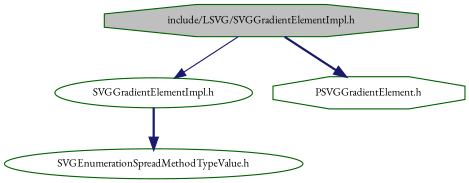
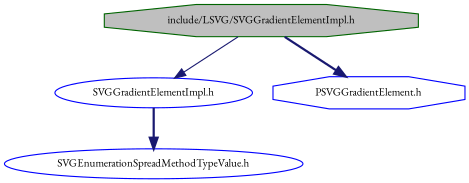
(154, 93) -> (154, 93)
(369, 93) -> (369, 93)
(154, 164) -> (154, 164)
